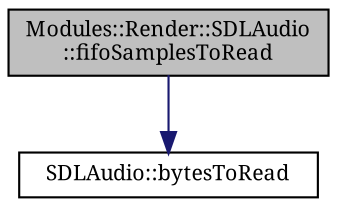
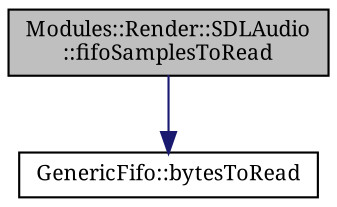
(169, 175) -> (169, 175)
